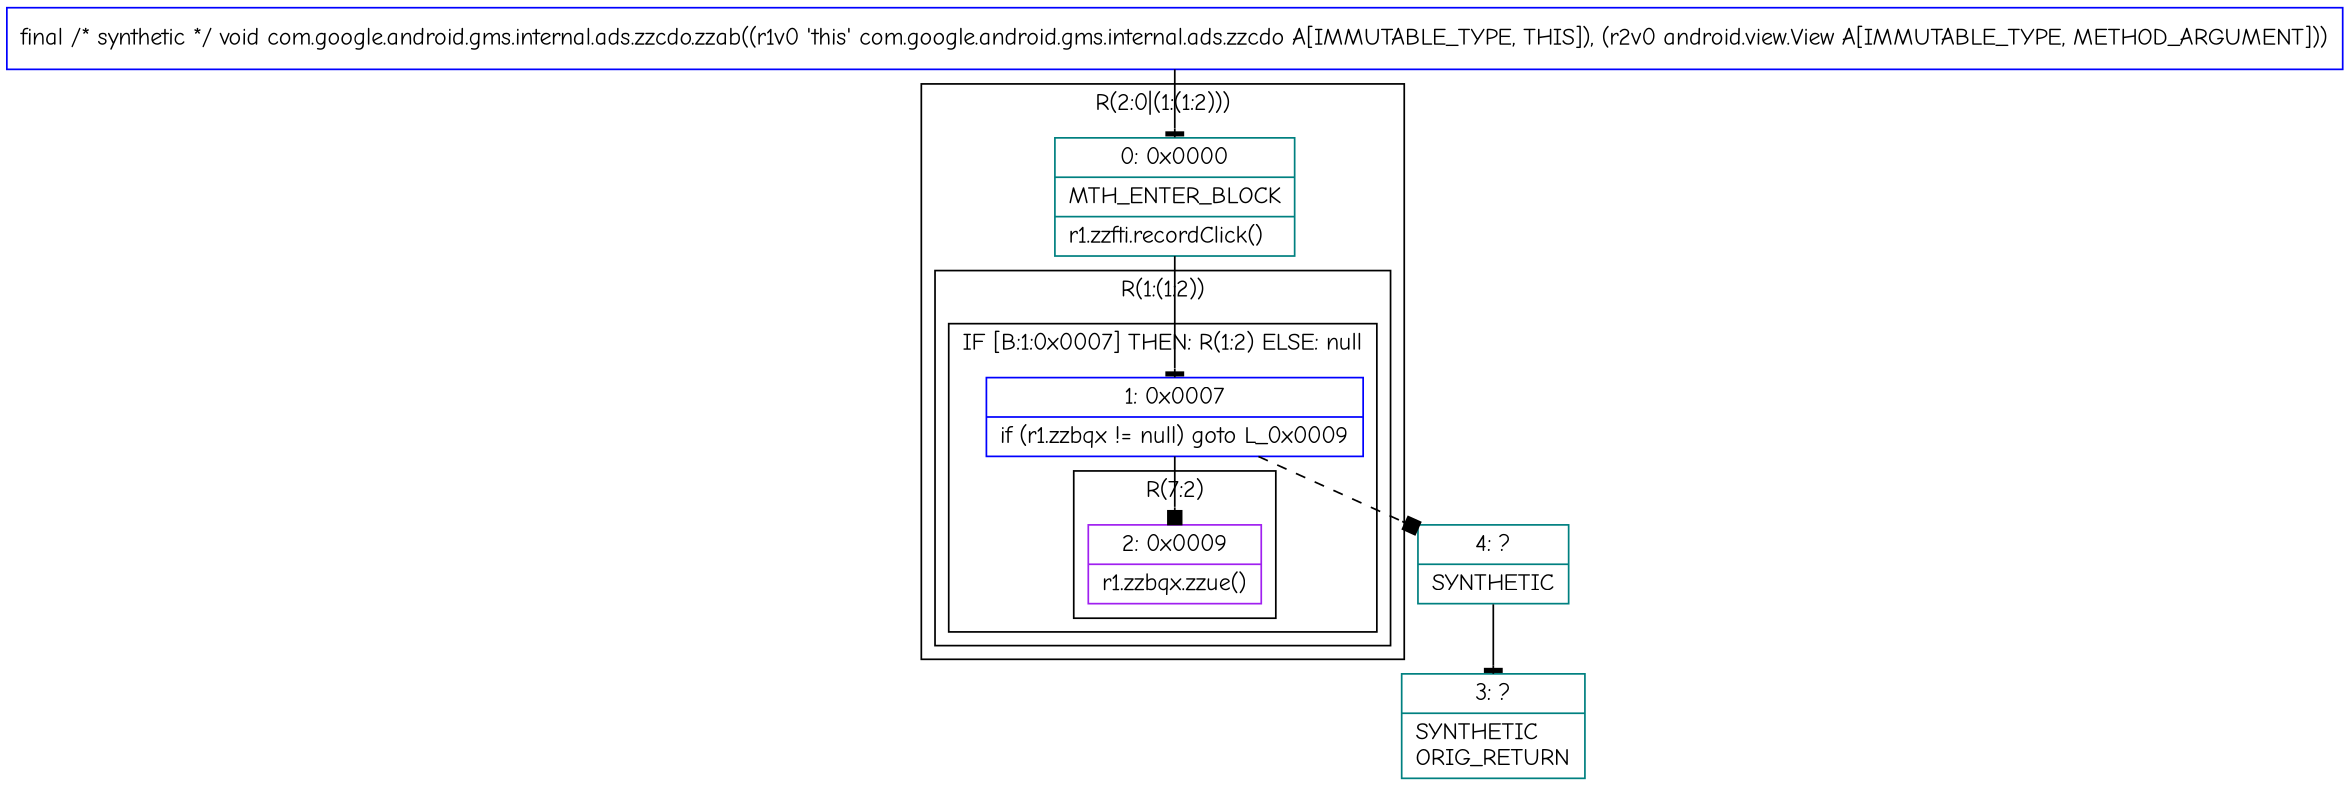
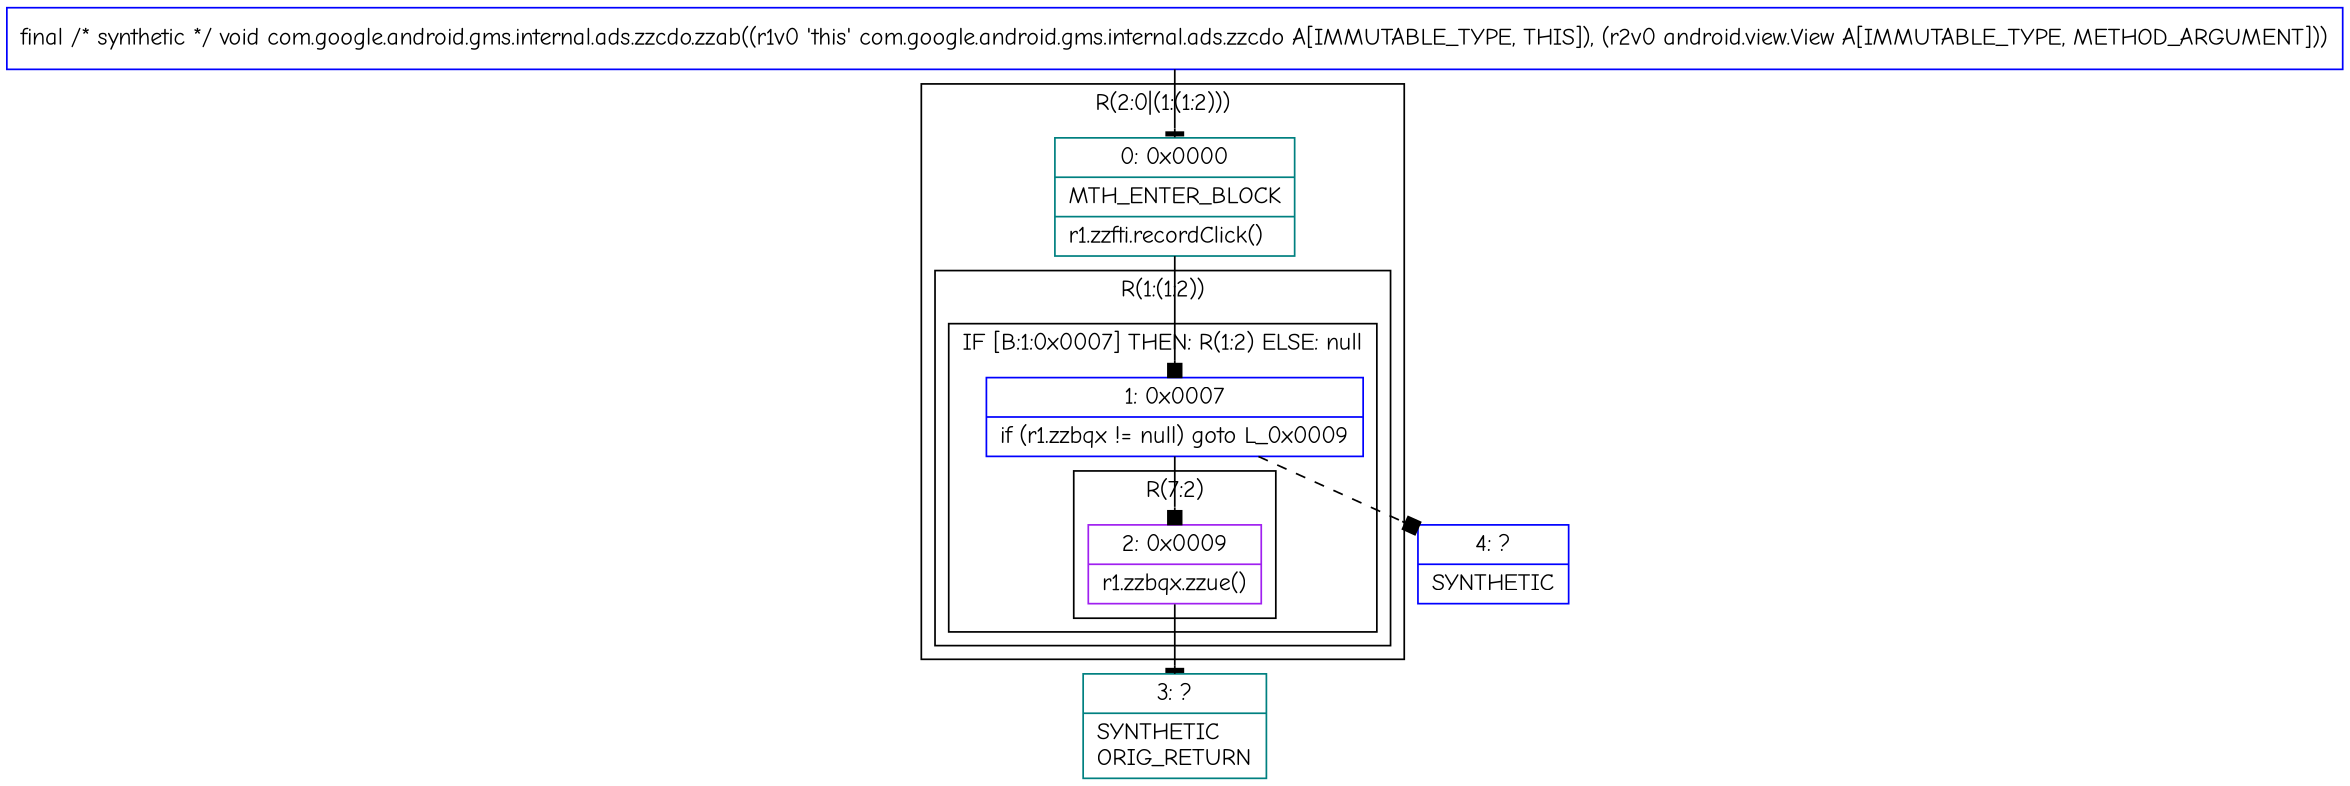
(1175, 312) -> (1175, 308)
(1493, 564) -> (1493, 564)
(1493, 635) -> (1175, 635)
